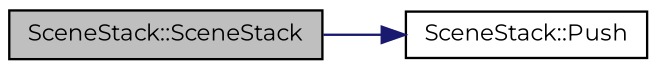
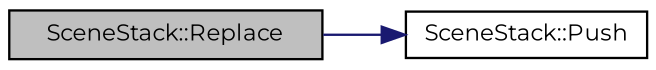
(166, 35) -> (166, 35)
